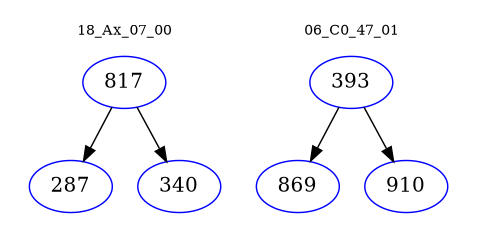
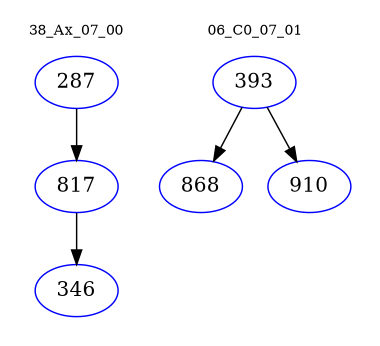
(125, 31) -> (77, 31)
(352, 31) -> (255, 31)
(101, 128) -> (77, 127)
(179, 187) -> (77, 291)
(298, 187) -> (201, 187)
